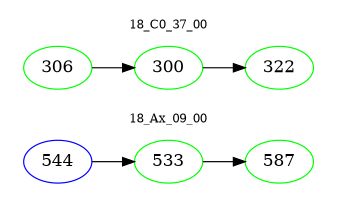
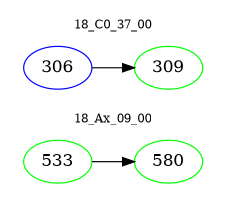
(58, 68) -> (58, 68)
(169, 68) -> (169, 68)
(279, 68) -> none
(58, 162) -> none
(279, 162) -> (169, 162)
